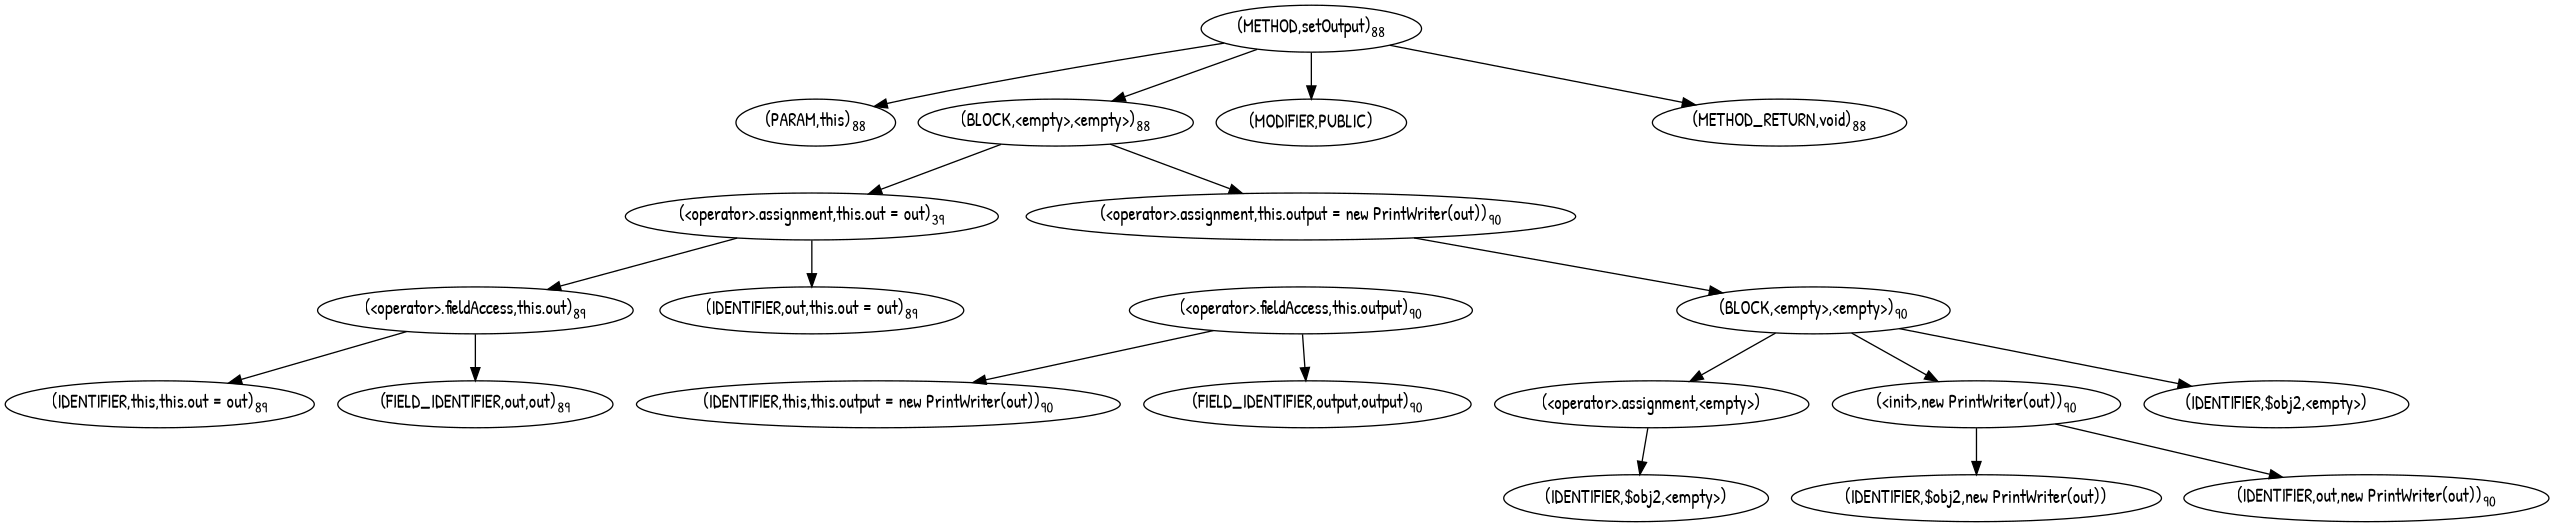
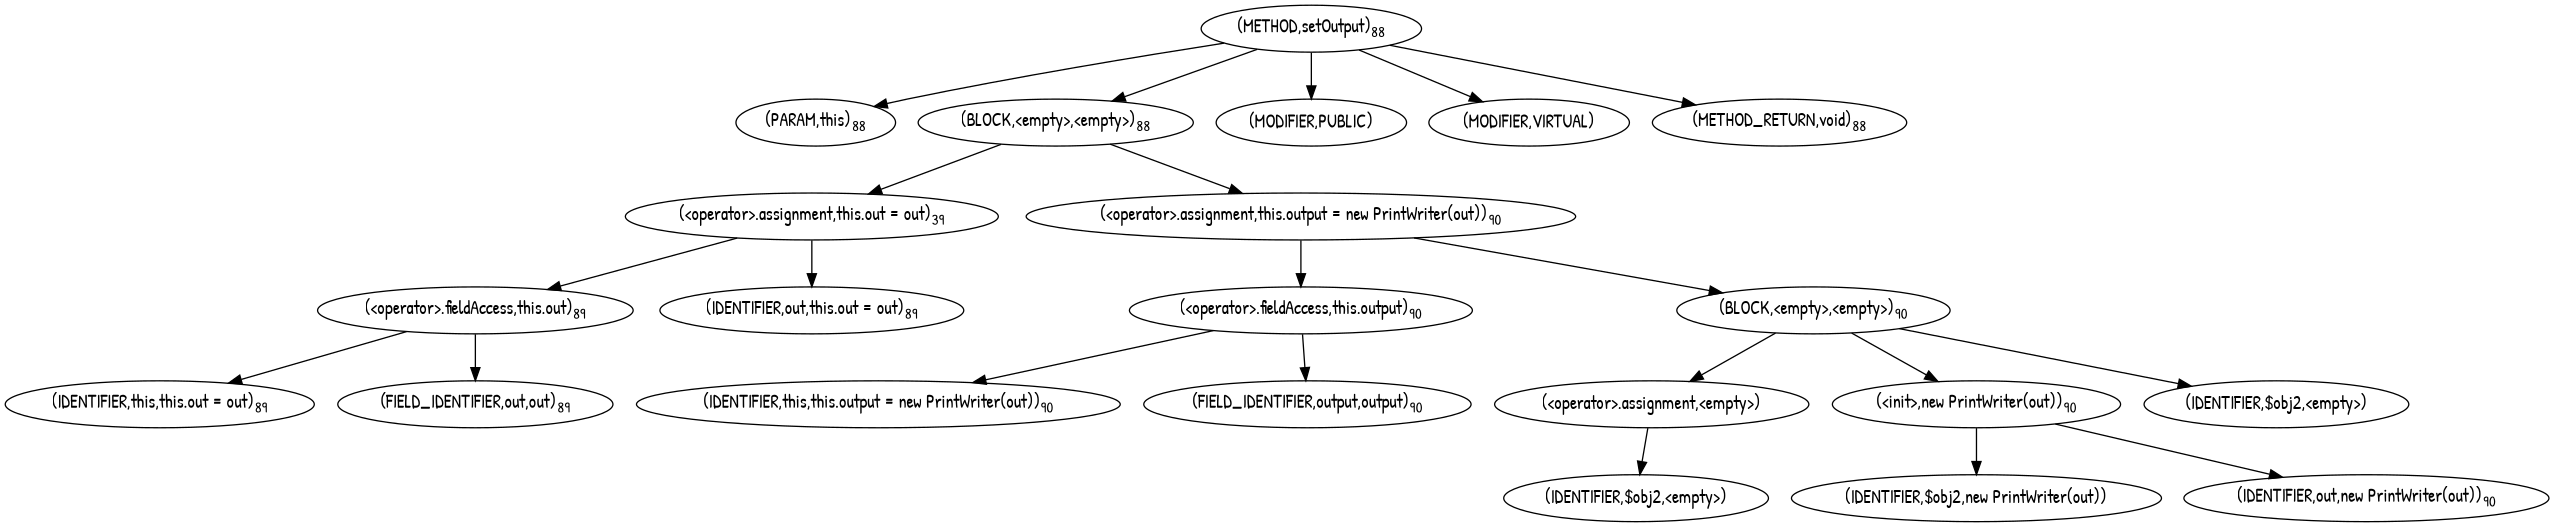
none -> (1529, 123)
none -> (1301, 257)
